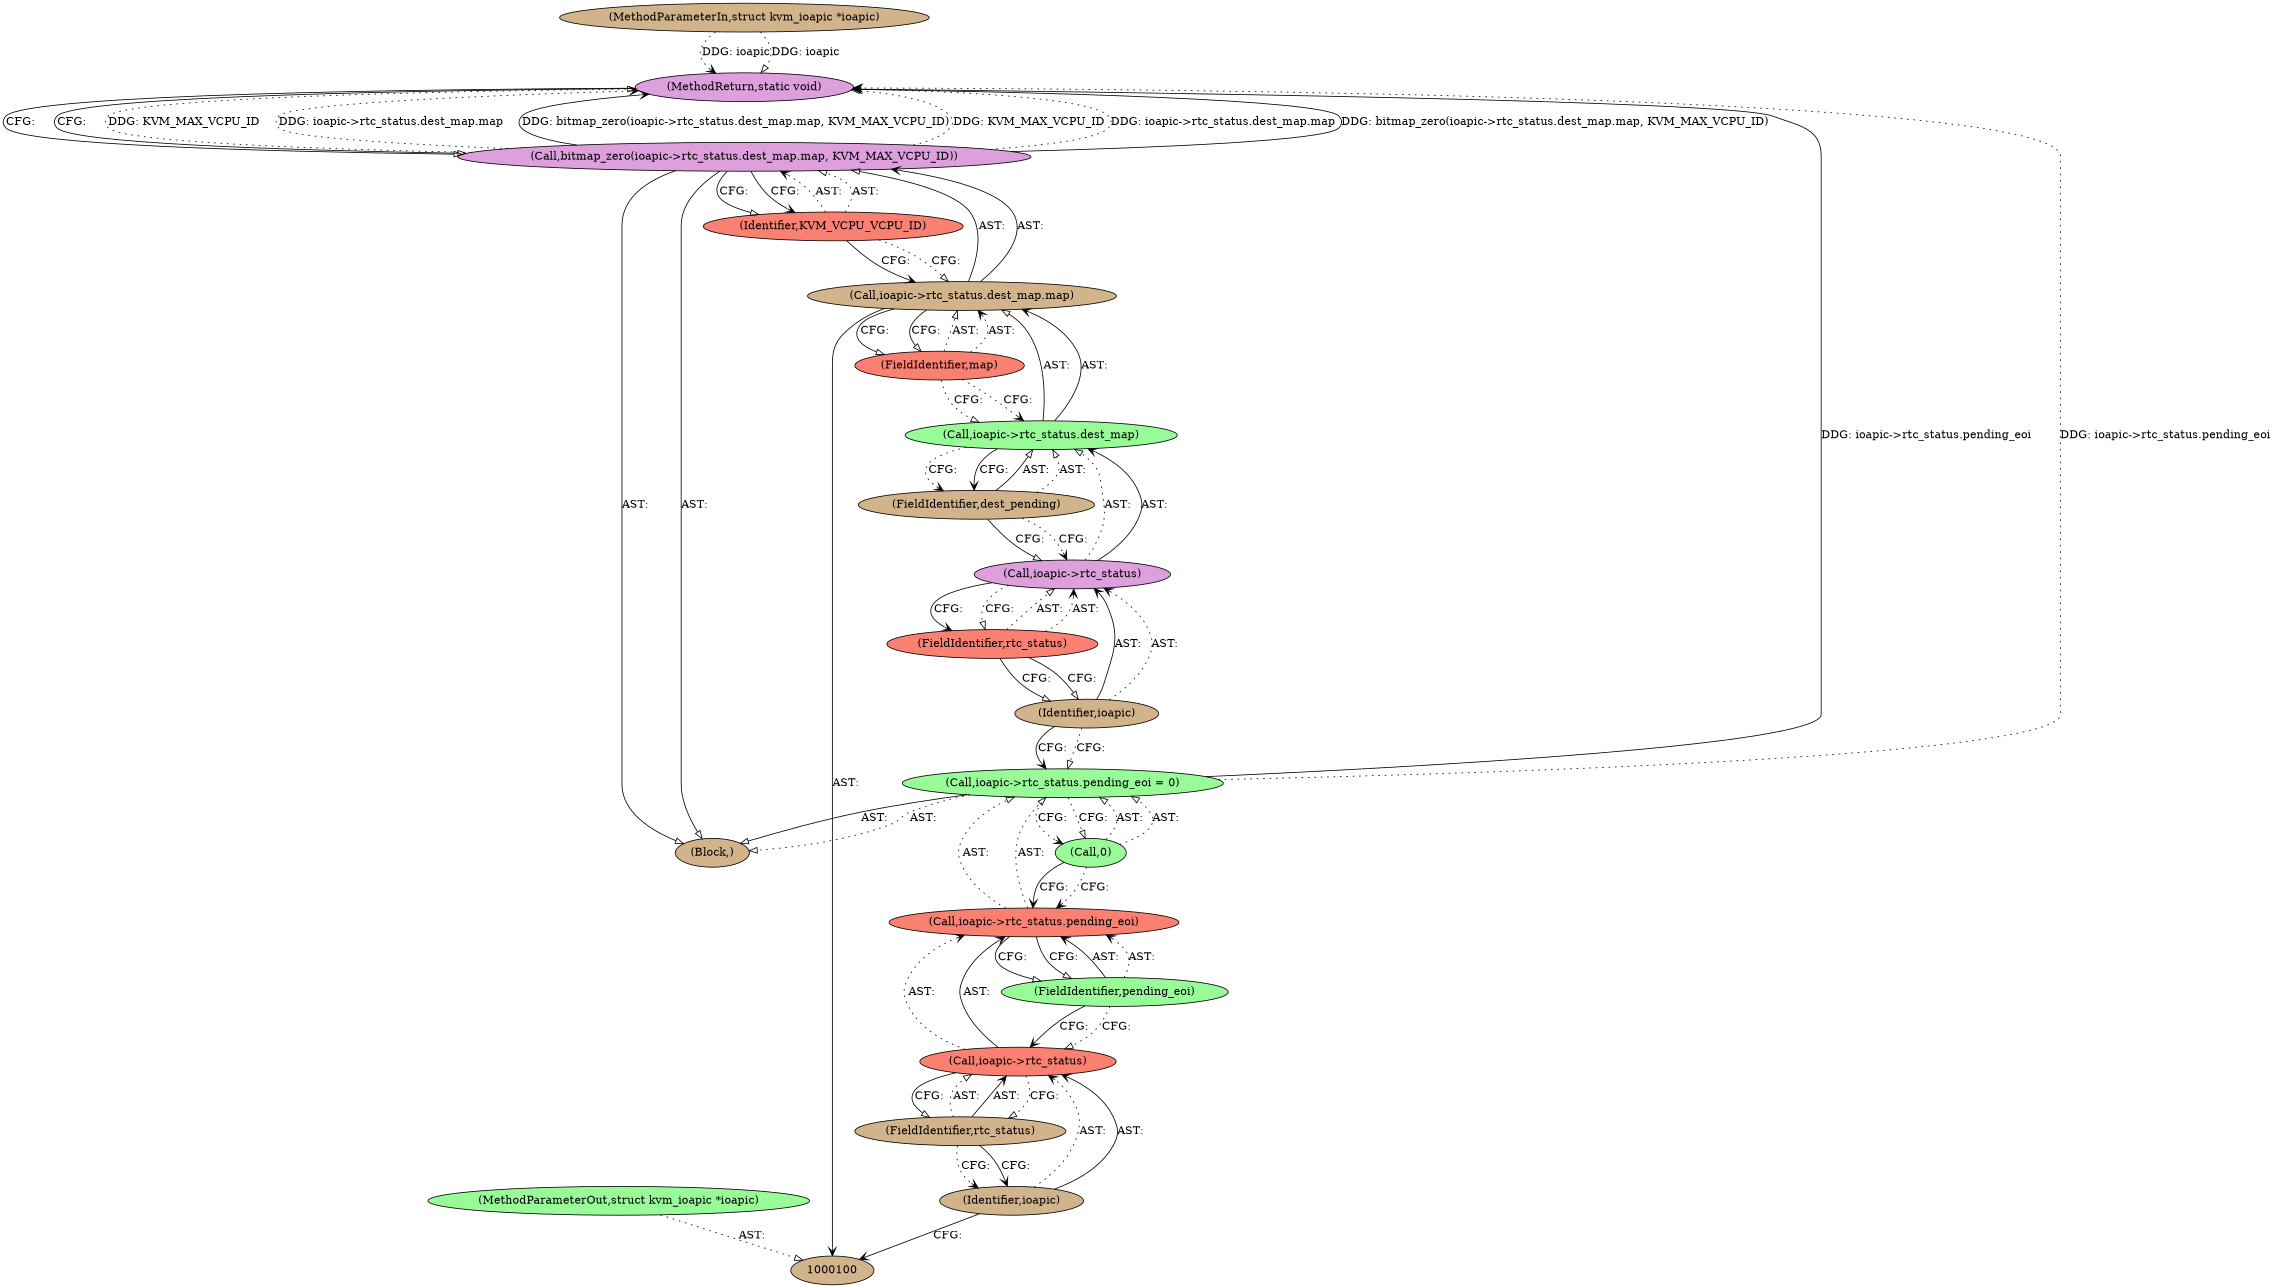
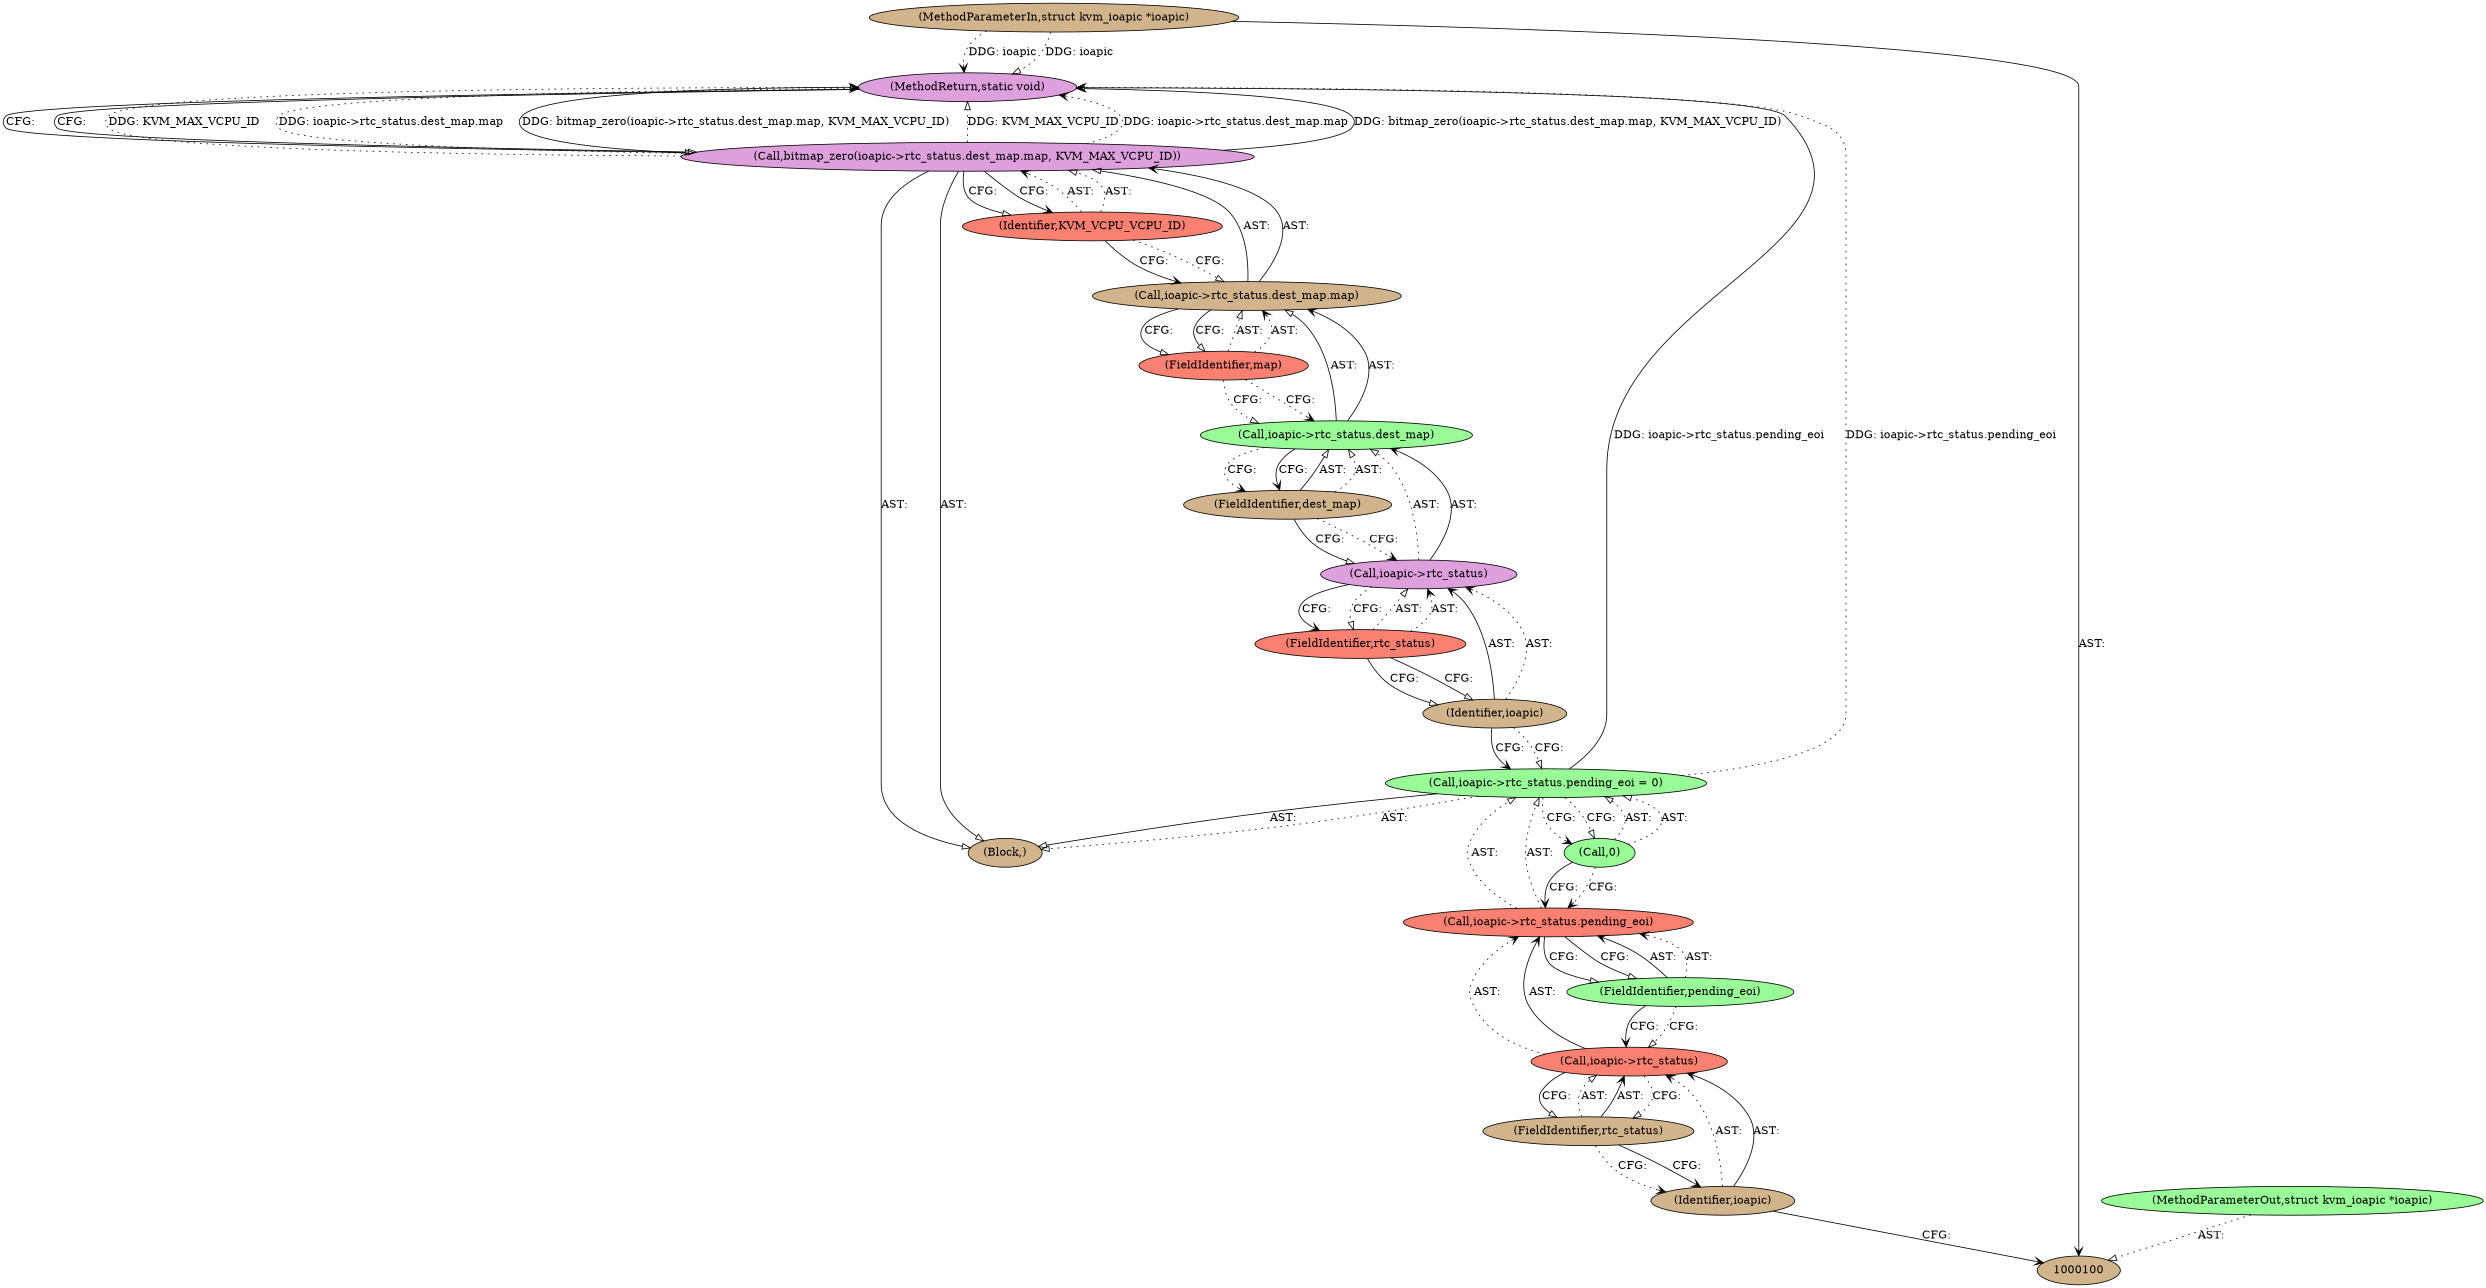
(976, 505) -> (1288, 505)
(832, 765) -> (2079, 241)
